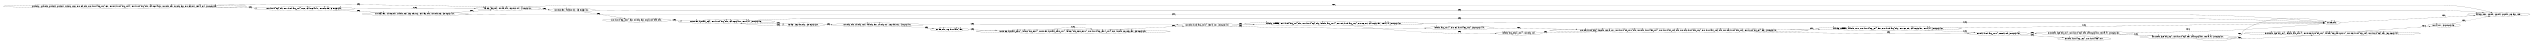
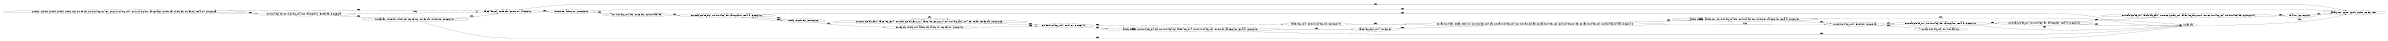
(572, 10) -> (572, 12)
(2444, 25) -> (2300, 16)
(950, 30) -> none
